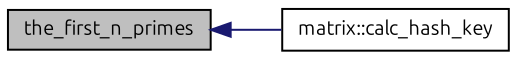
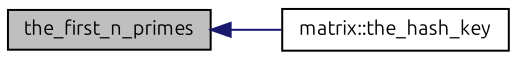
(396, 30) -> (396, 30)
